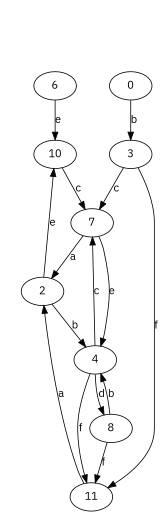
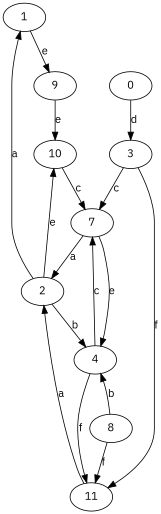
none -> (24, 17)
(55, 86) -> (55, 86)
(134, 120) -> (134, 120)
(97, 391) -> none
